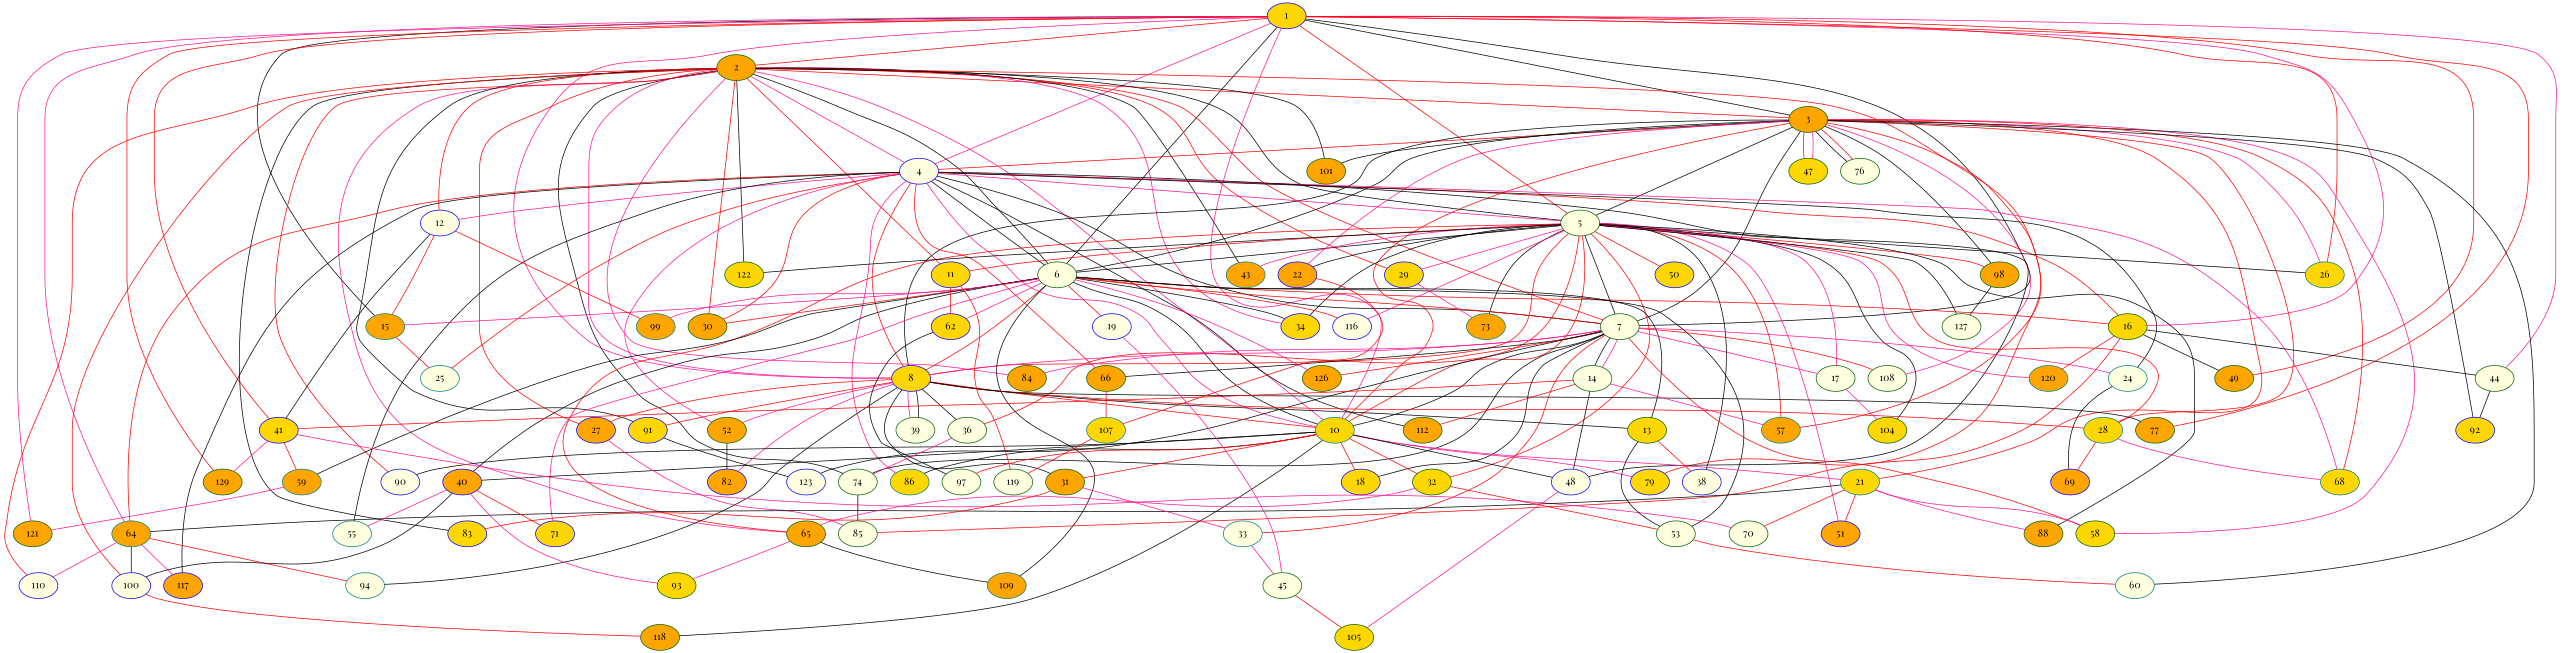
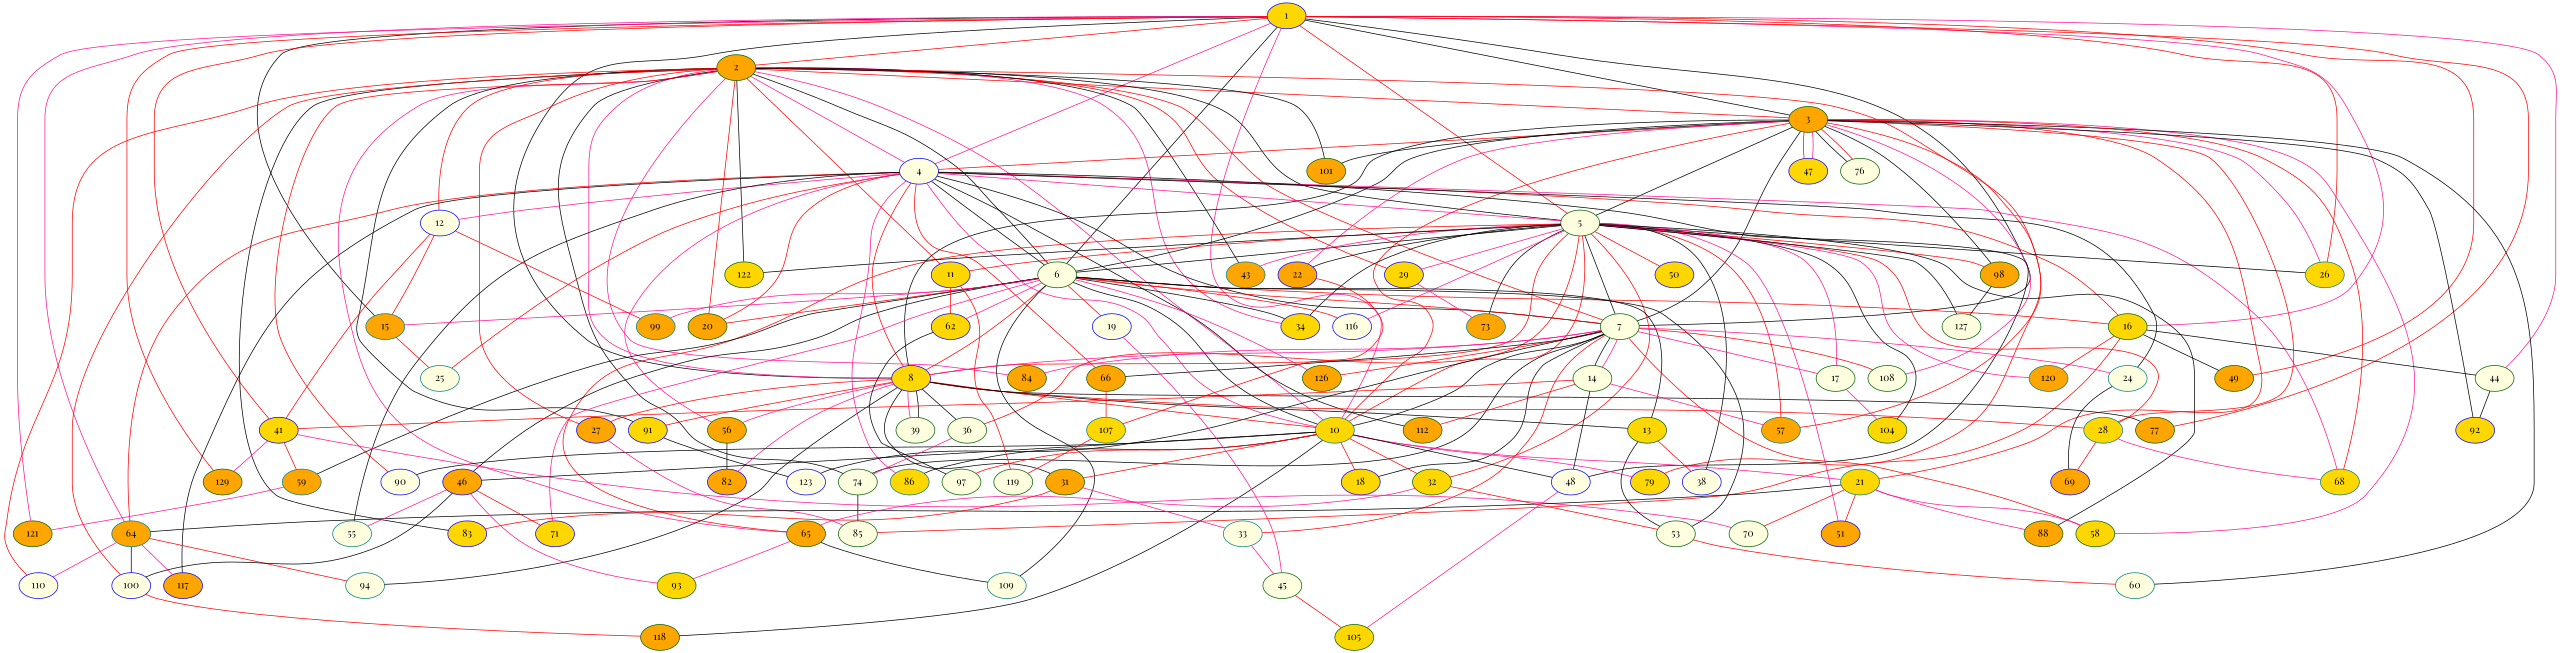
(615, 64) -> (615, 64)
(1808, 171) -> (1808, 171)
(708, 327) -> (708, 327)
(346, 331) -> (346, 331)
(727, 430) -> (727, 430)
(462, 482) -> (462, 482)
(1007, 586) -> (1007, 586)
